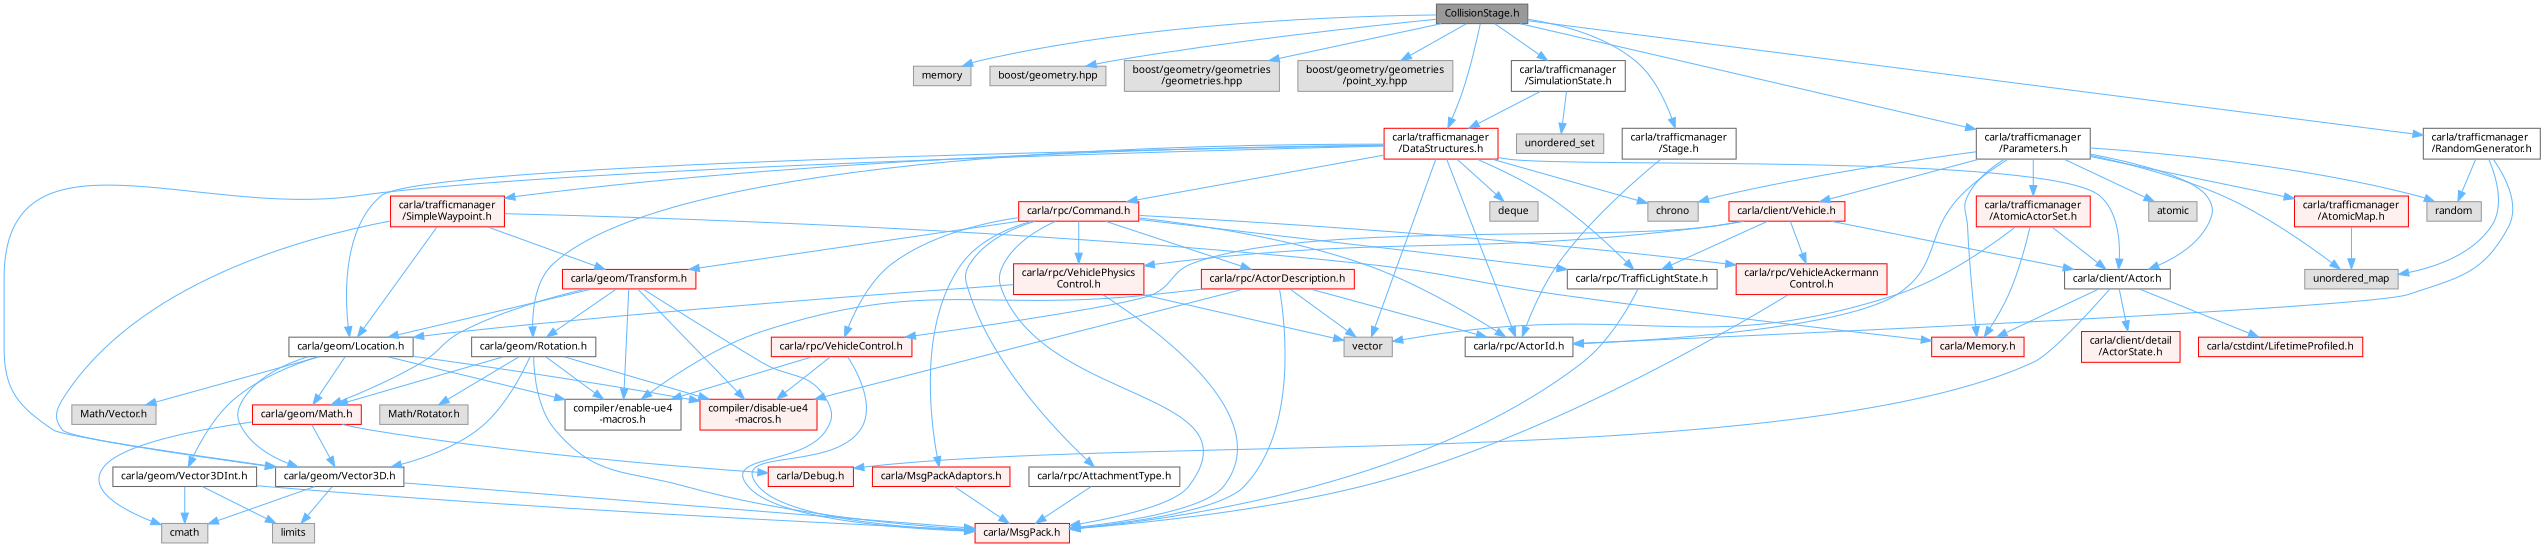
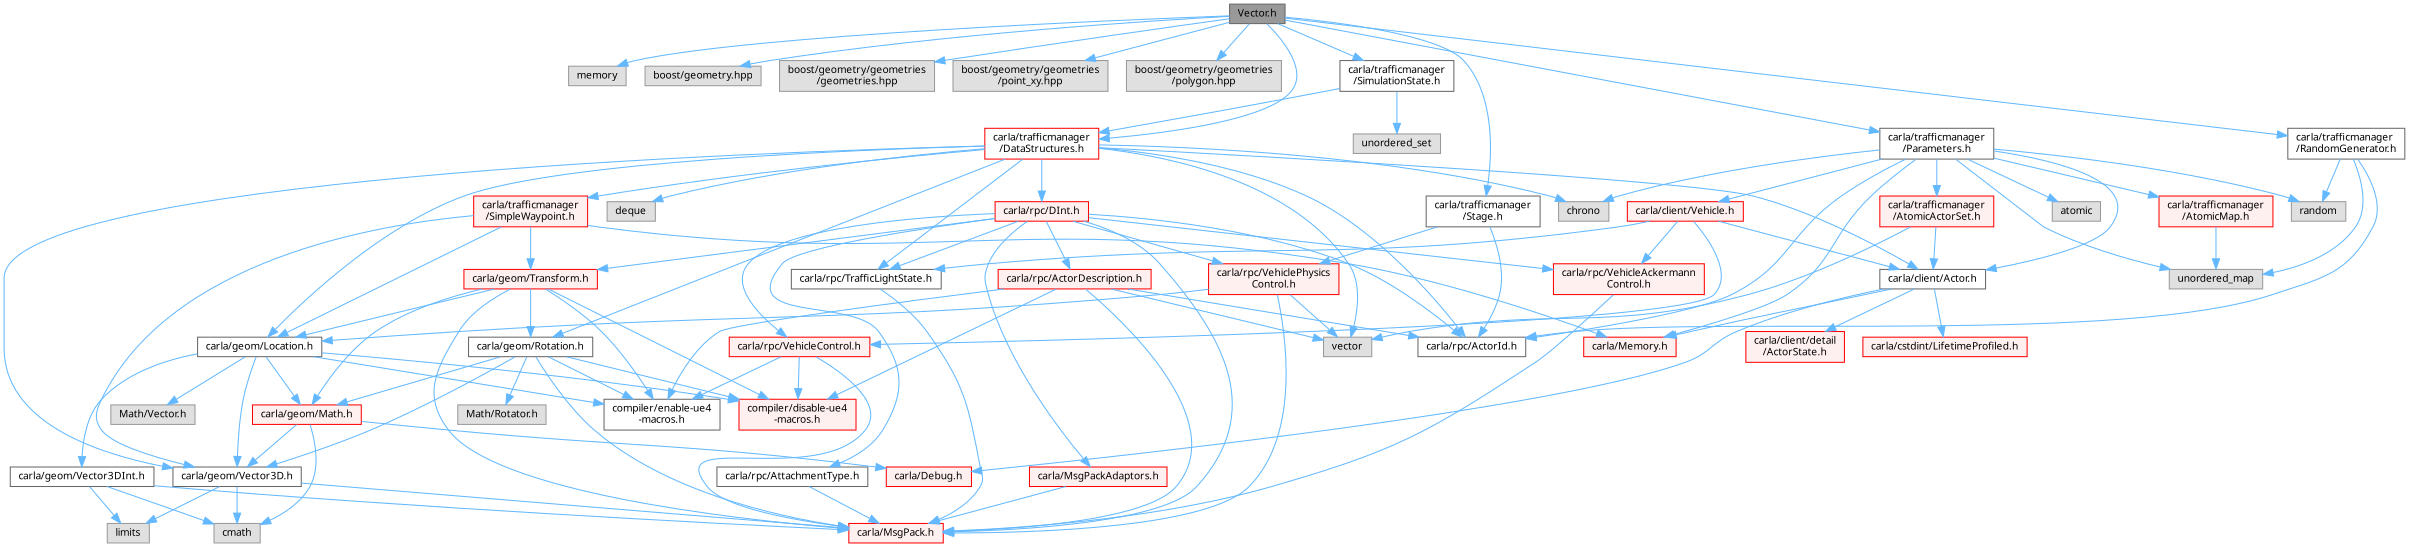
(1482, 14) -> (1257, 14)
none -> (1204, 76)
(1079, 211) -> (1042, 211)
(1449, 245) -> (1391, 241)
(2015, 280) -> none
